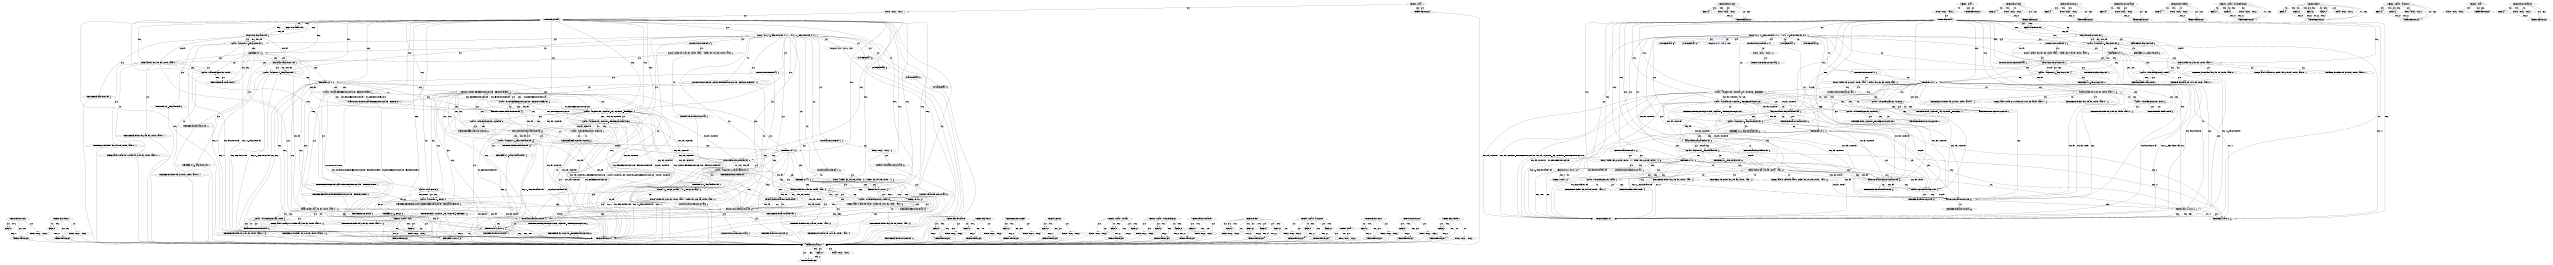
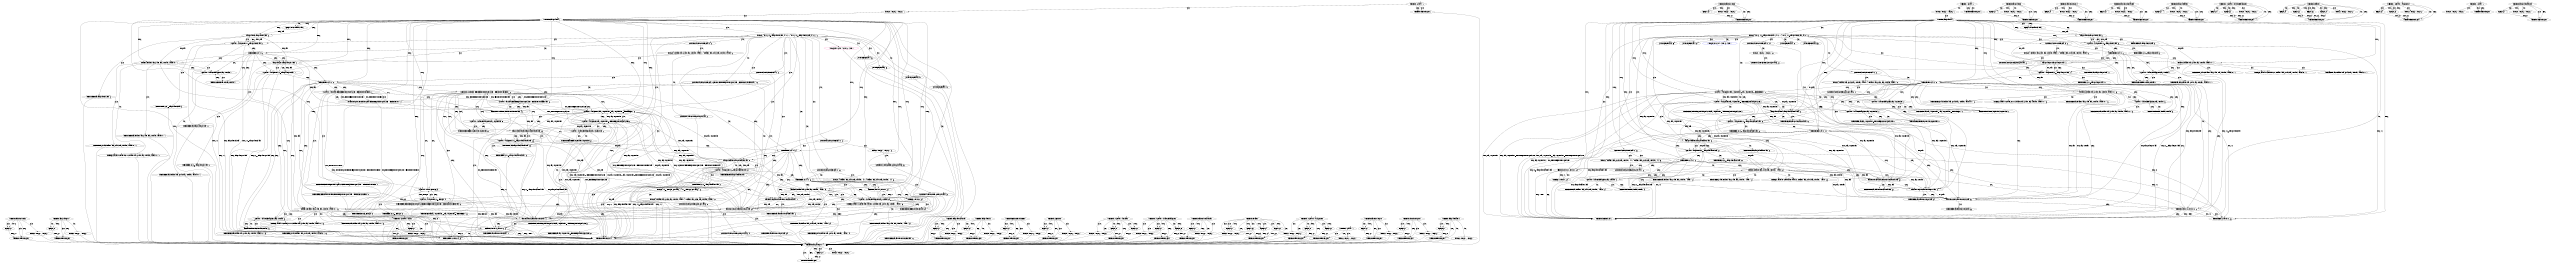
(436, 139) -> (410, 180)
(381, 204) -> (381, 204)
